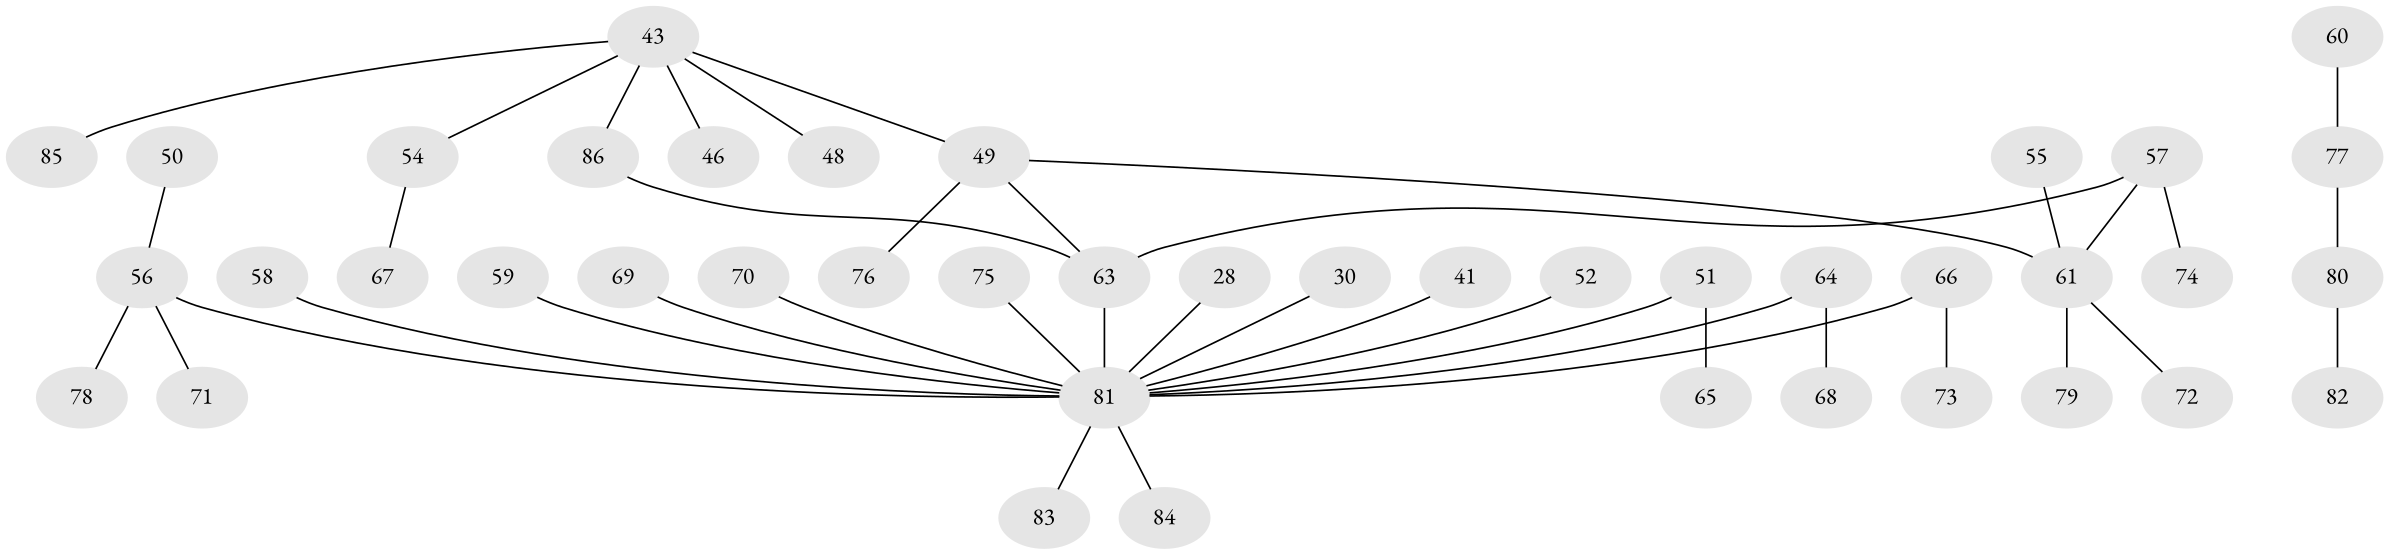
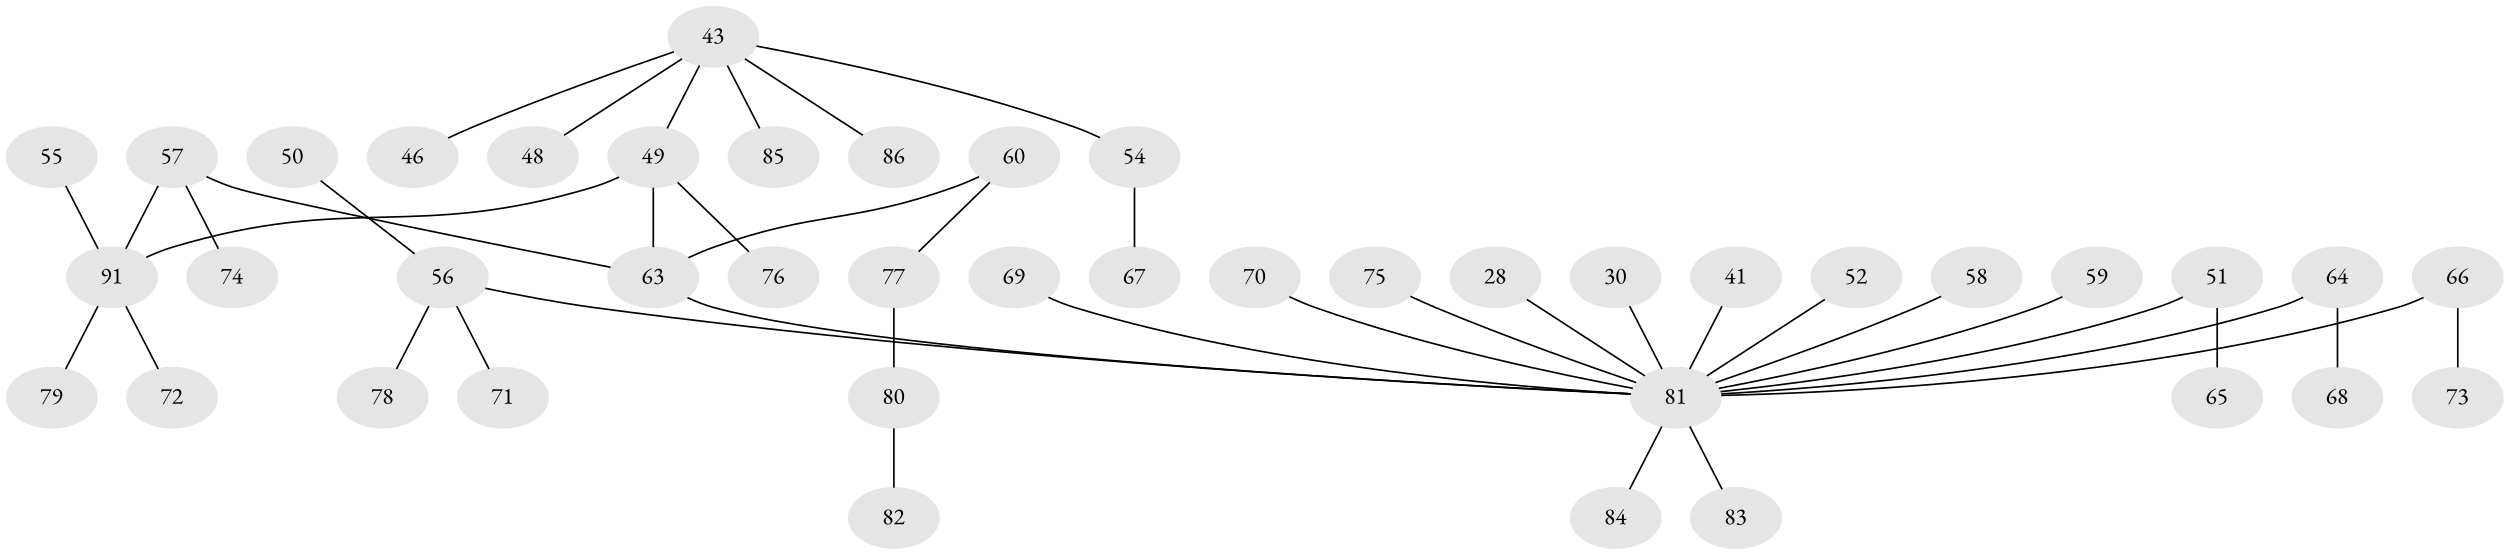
(849, 217) -> (834, 217)
(2067, 277) -> (112, 277)
